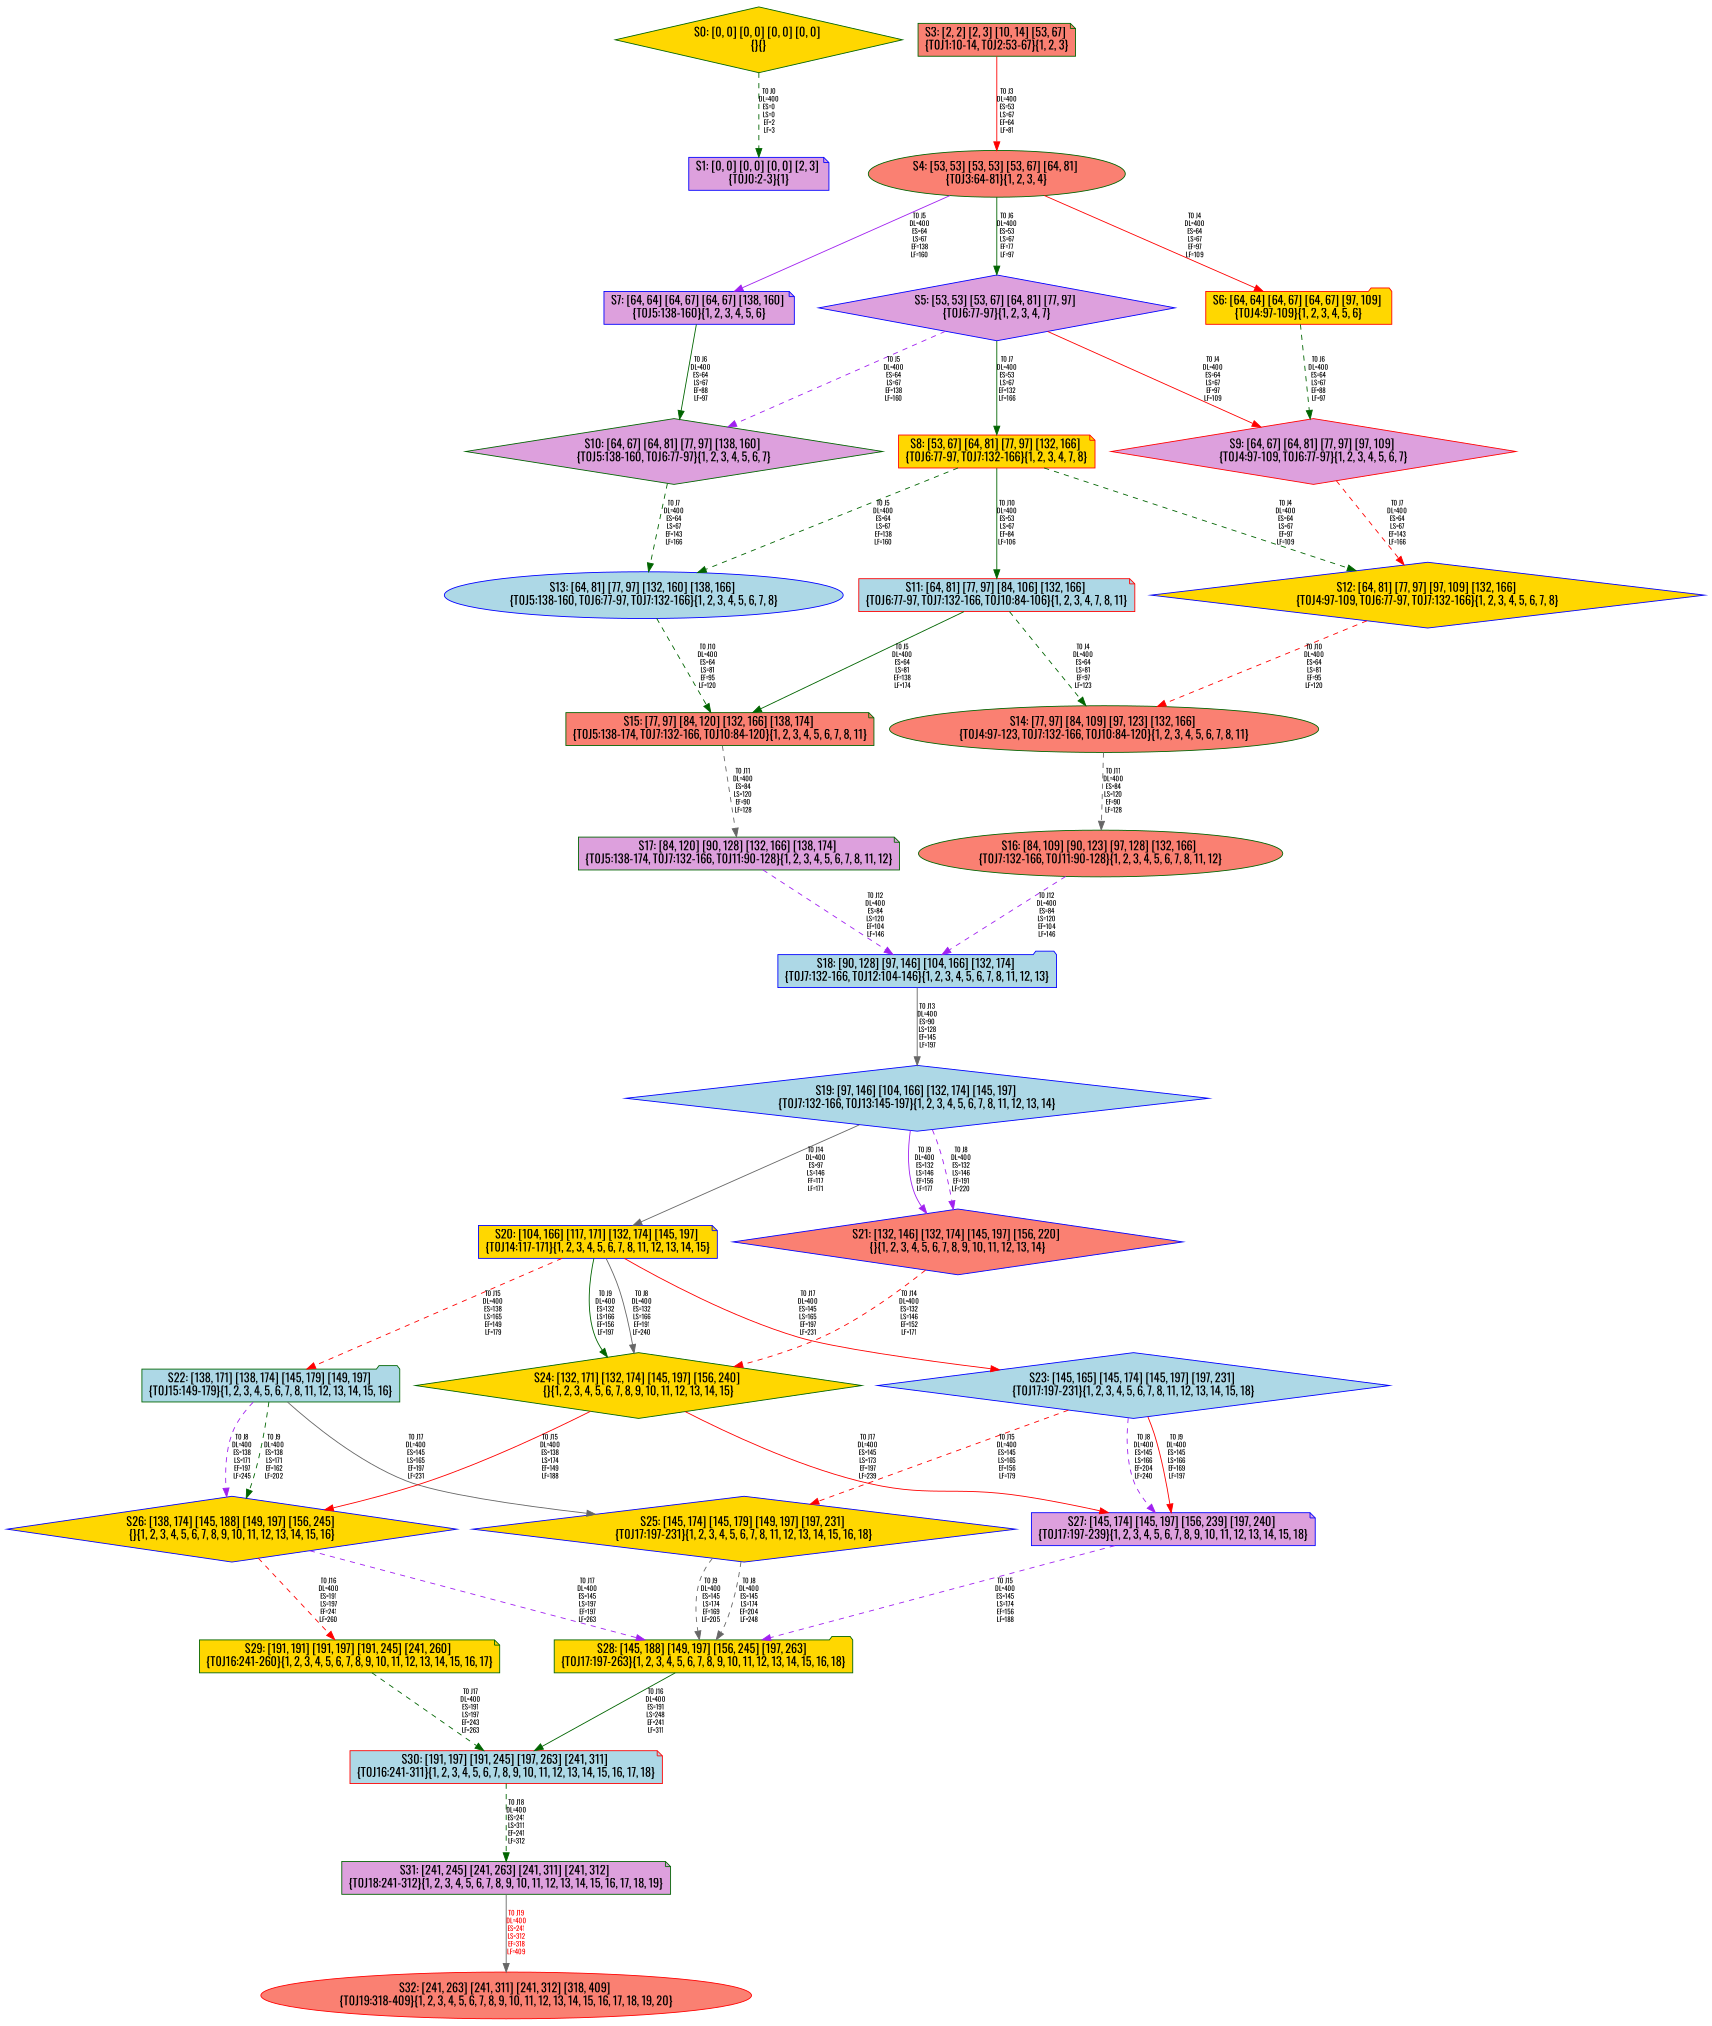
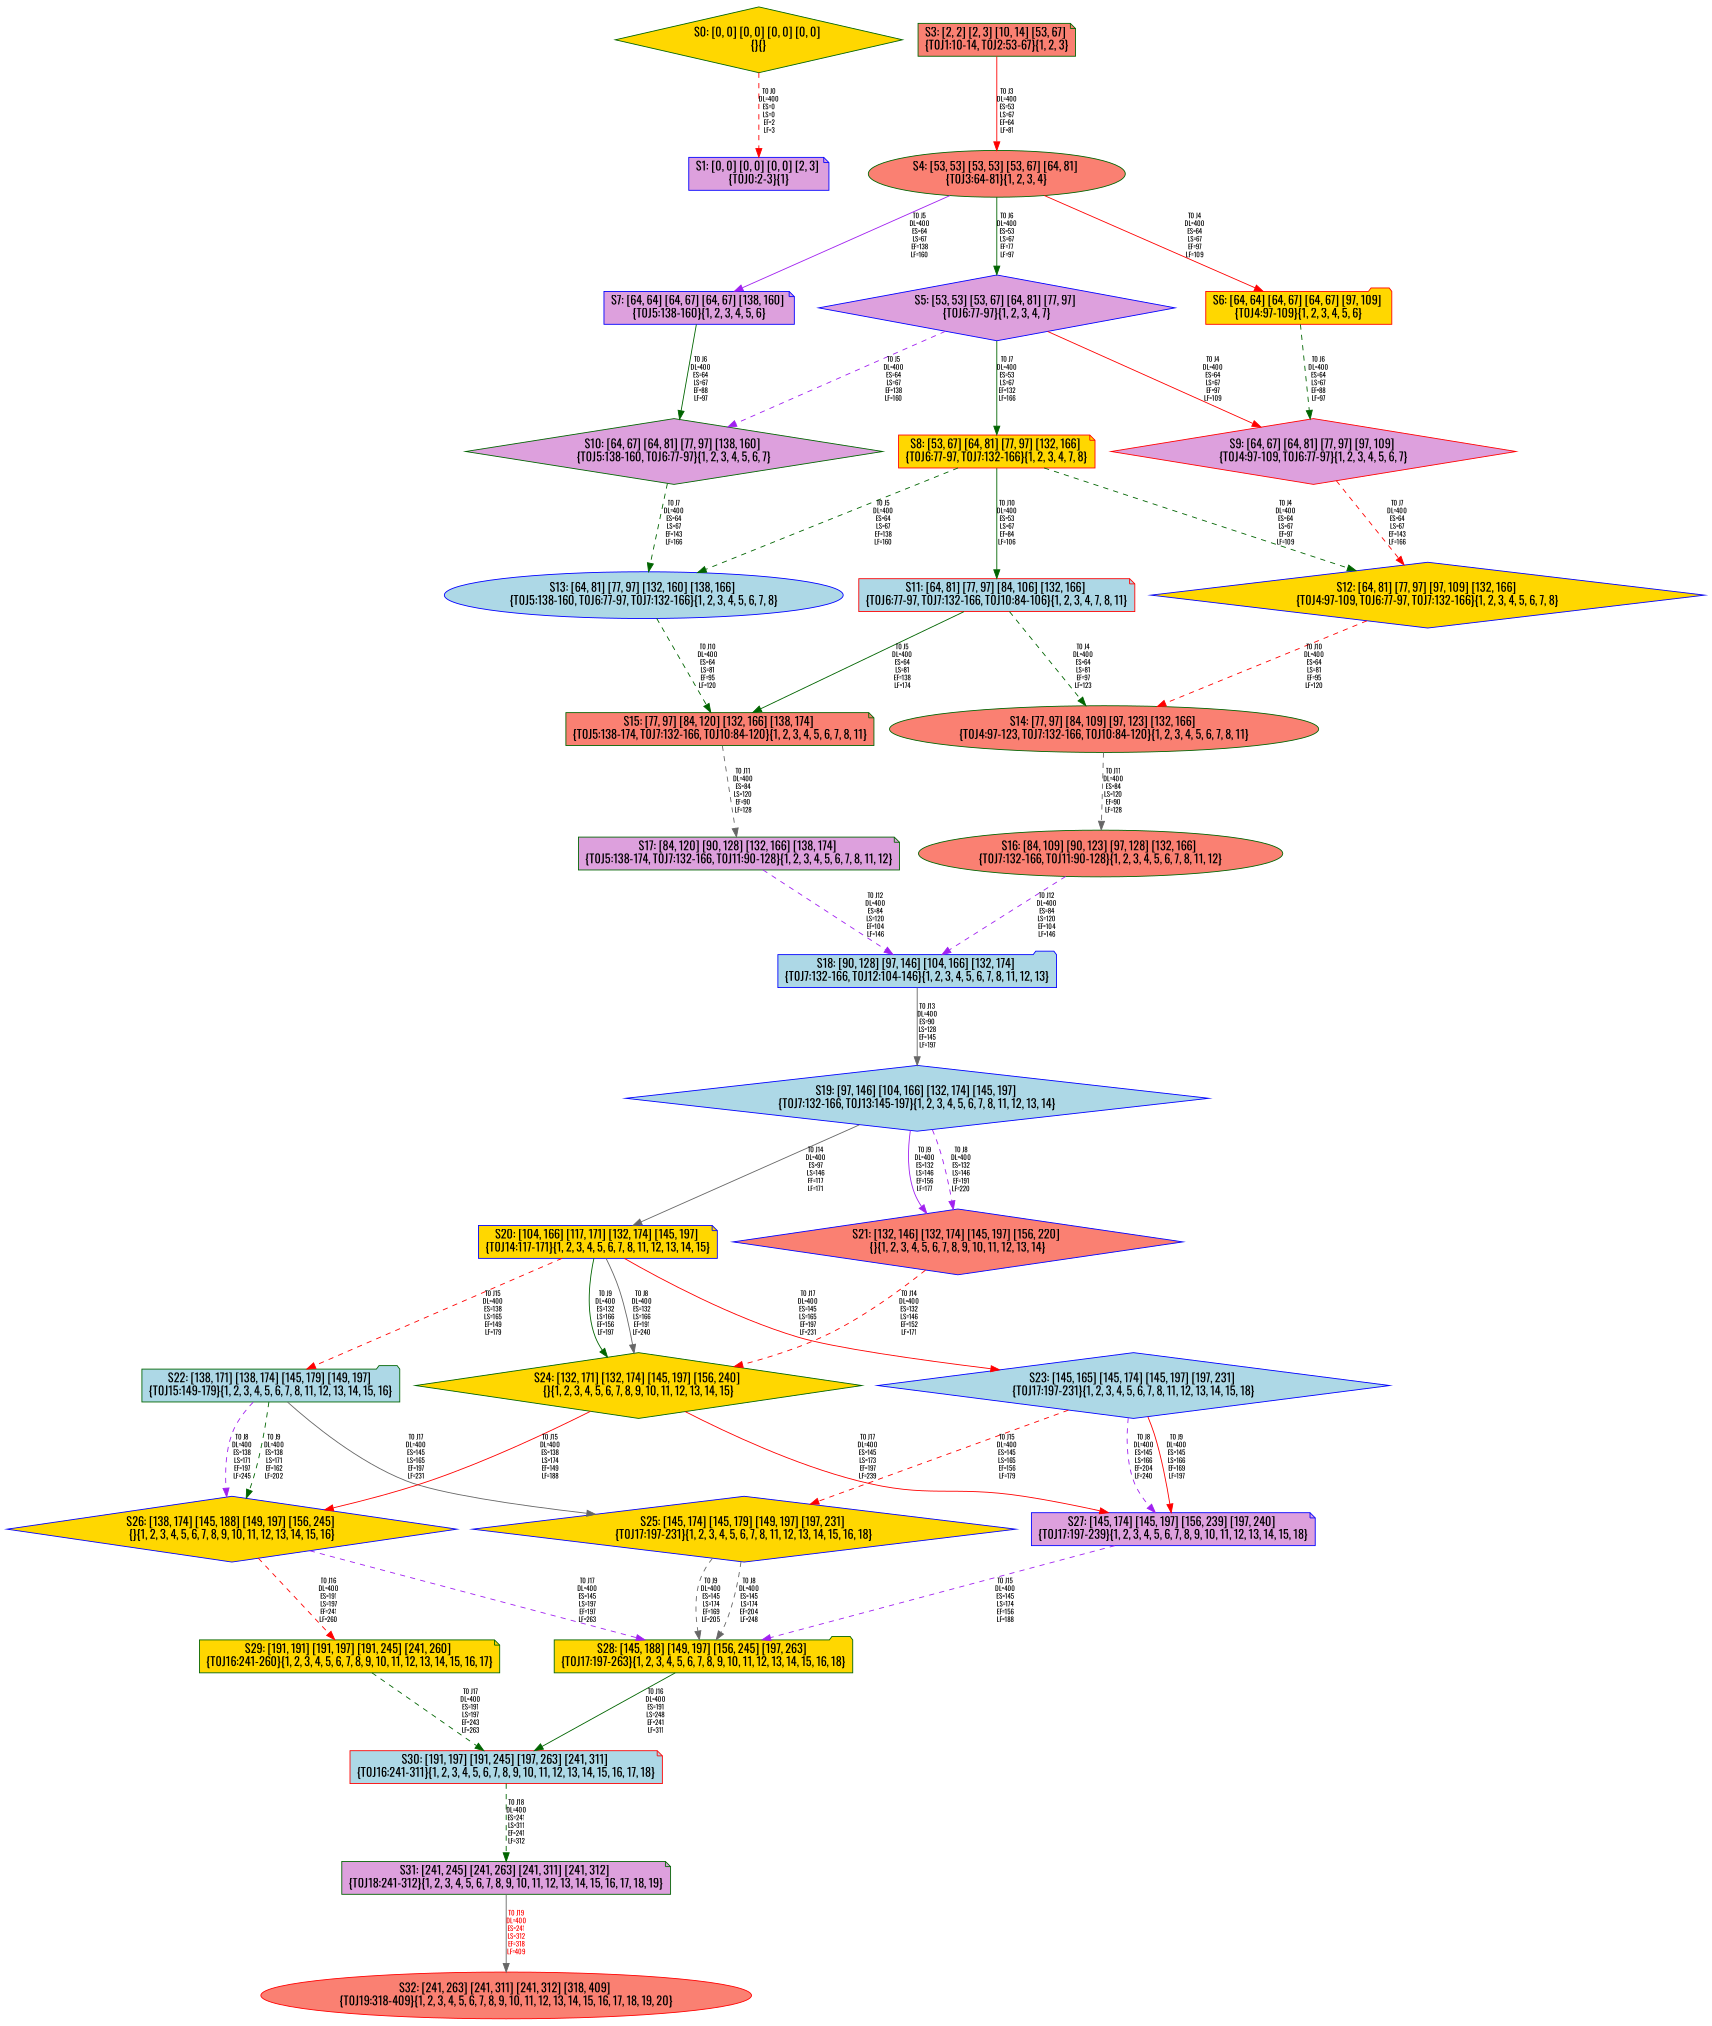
(759, 111) -> (759, 111)
